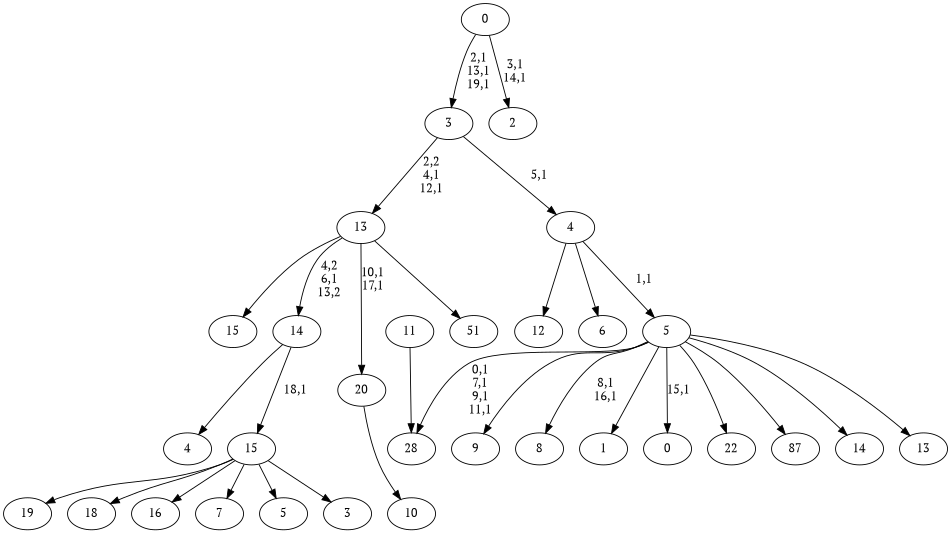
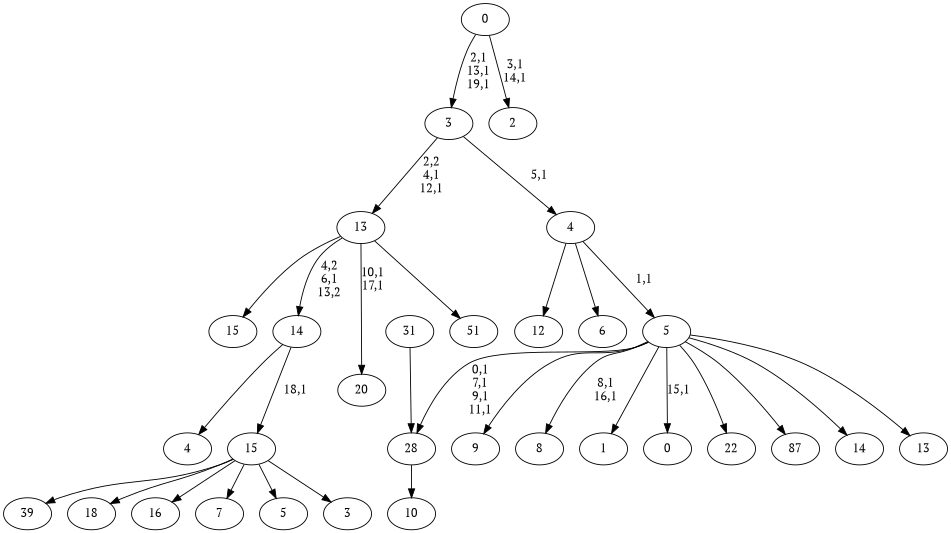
(410, 332) -> (410, 332)
(374, 451) -> (412, 477)
(28, 514) -> (28, 514)
